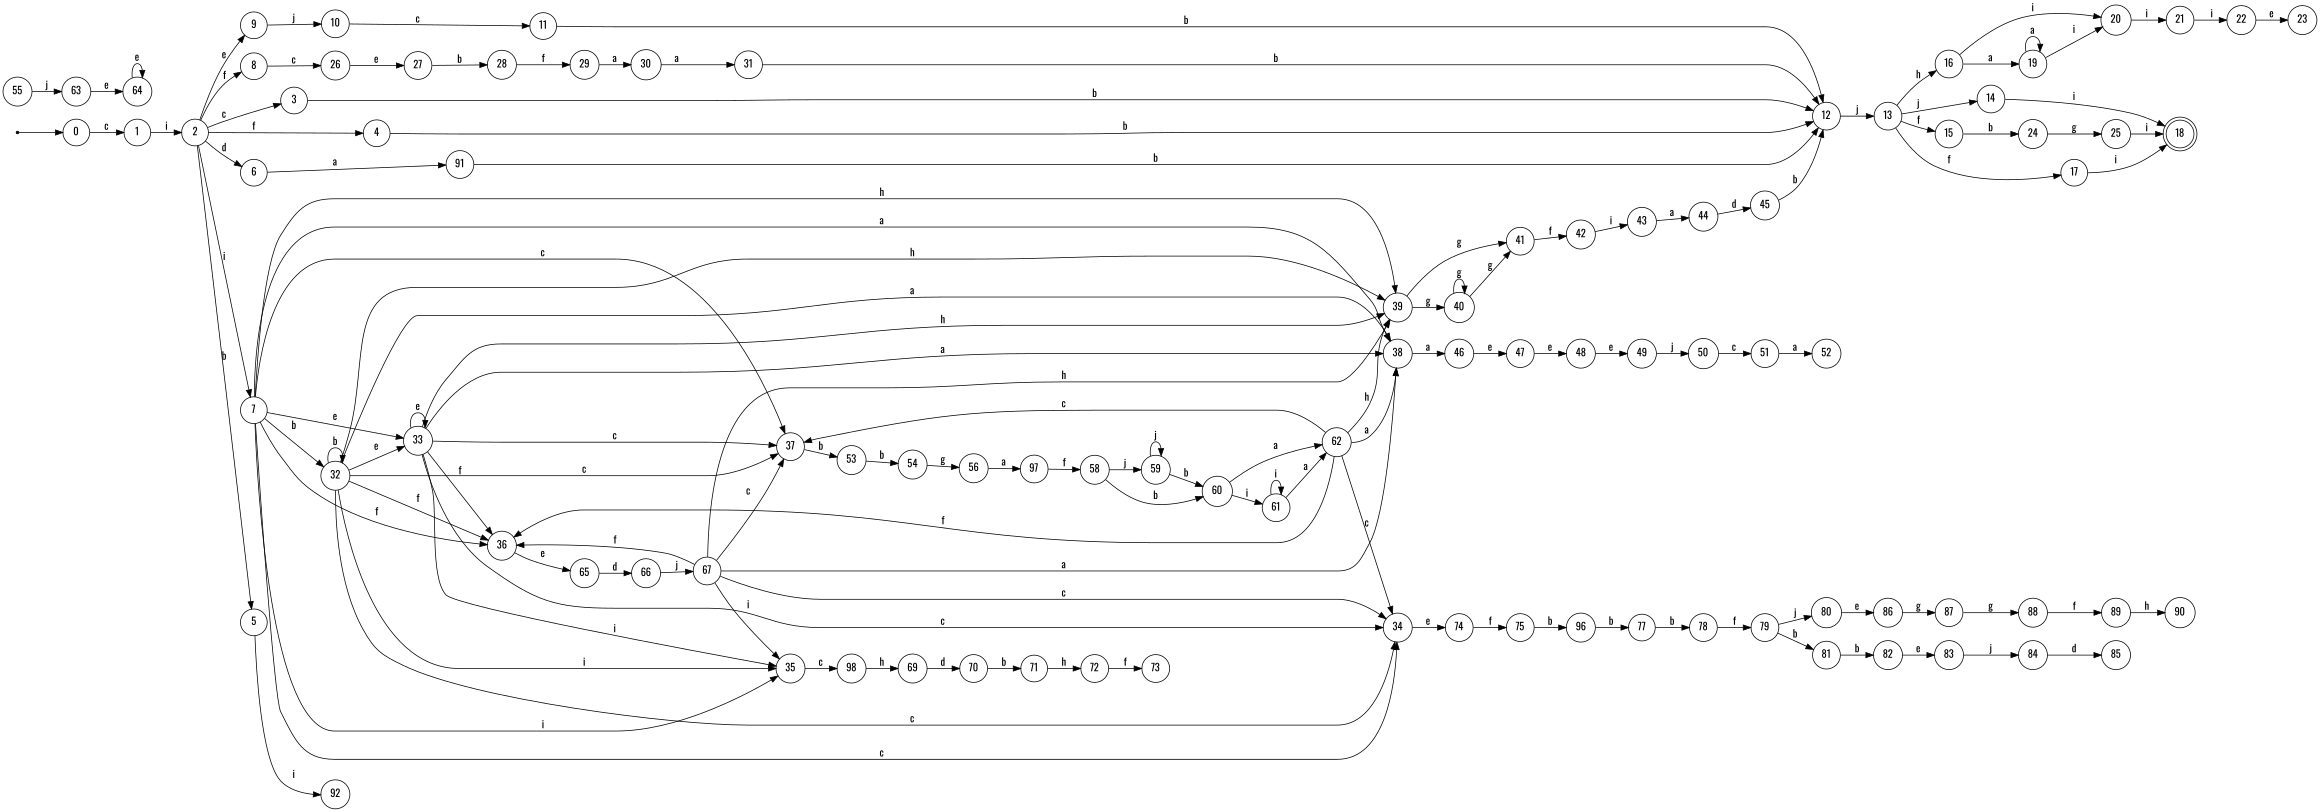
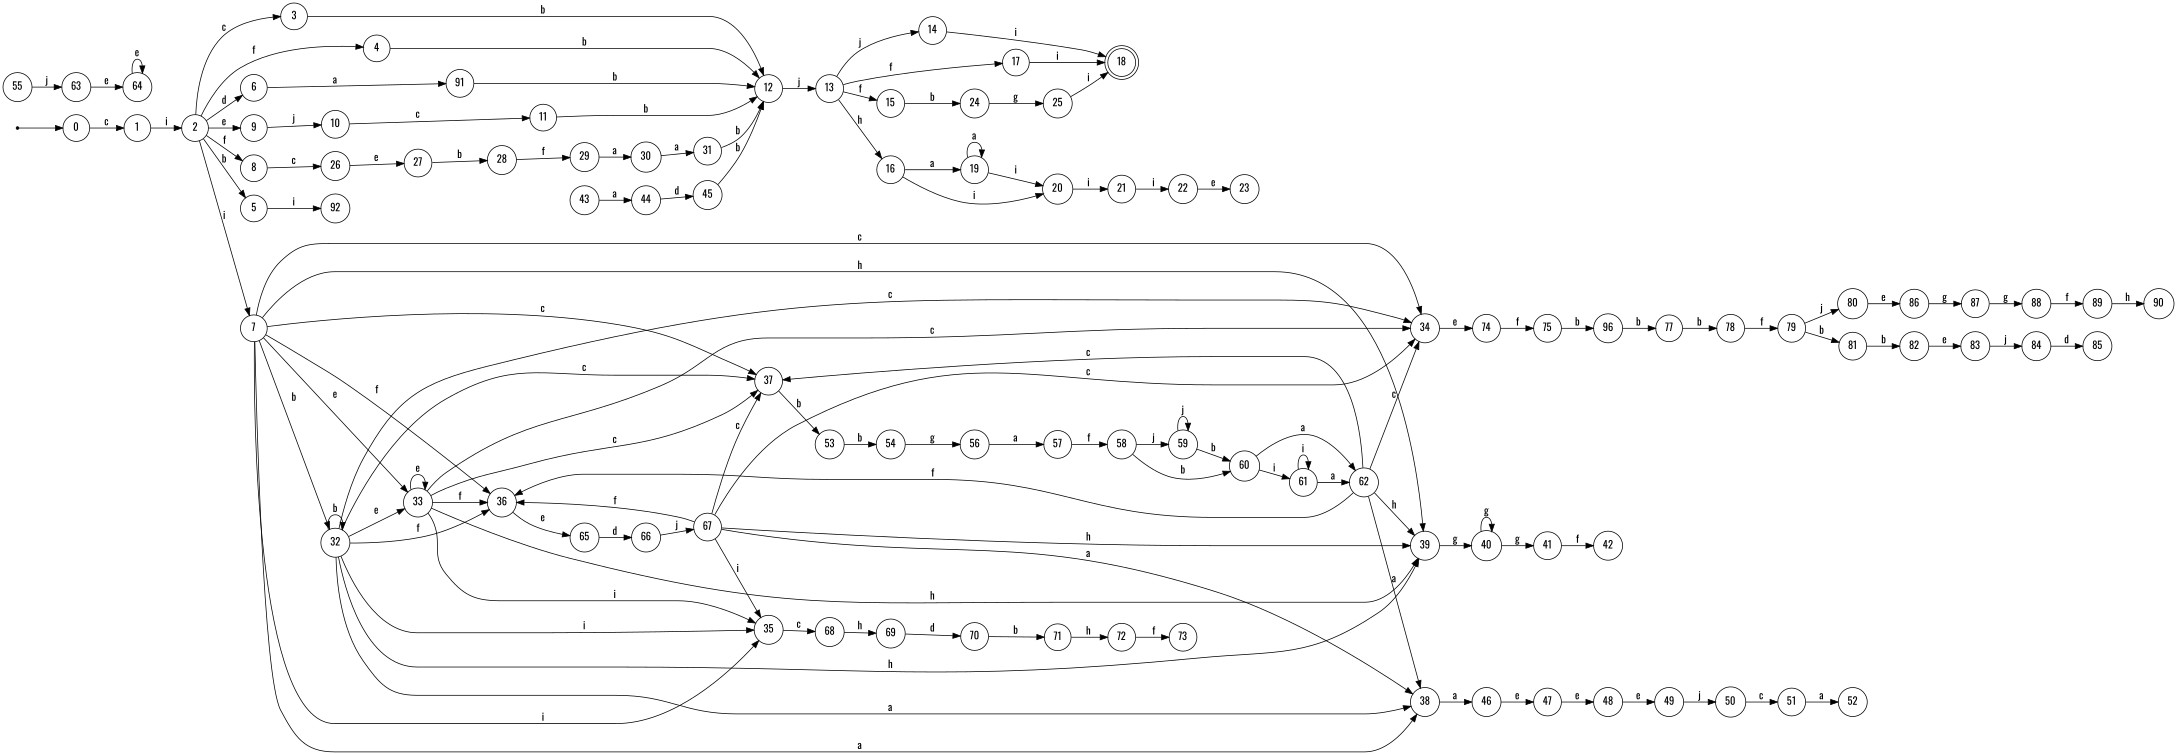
(1608, 229) -> none
(1447, 260) -> none
(889, 360) -> none
(1034, 469) -> (1058, 444)
(852, 669) -> (830, 632)
